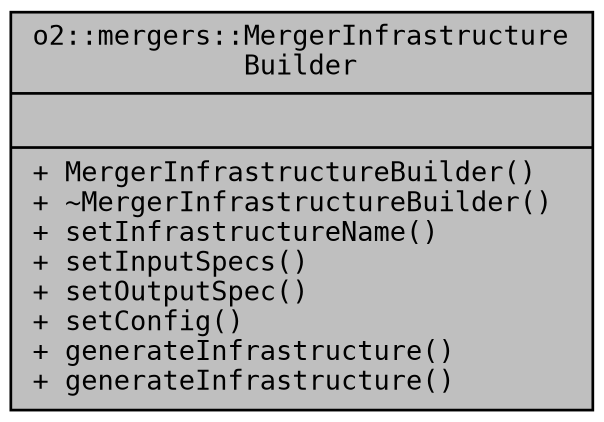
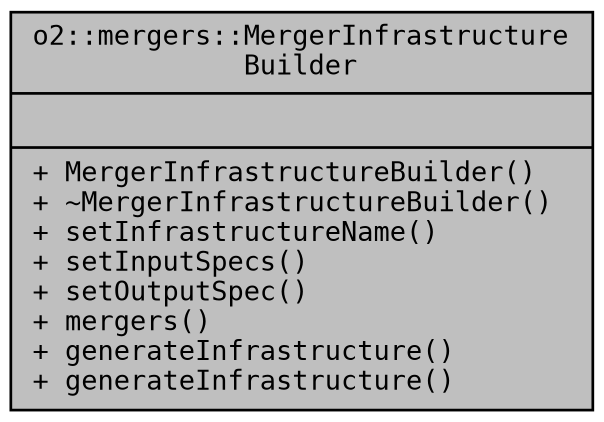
(139, 322) -> (123, 322)
